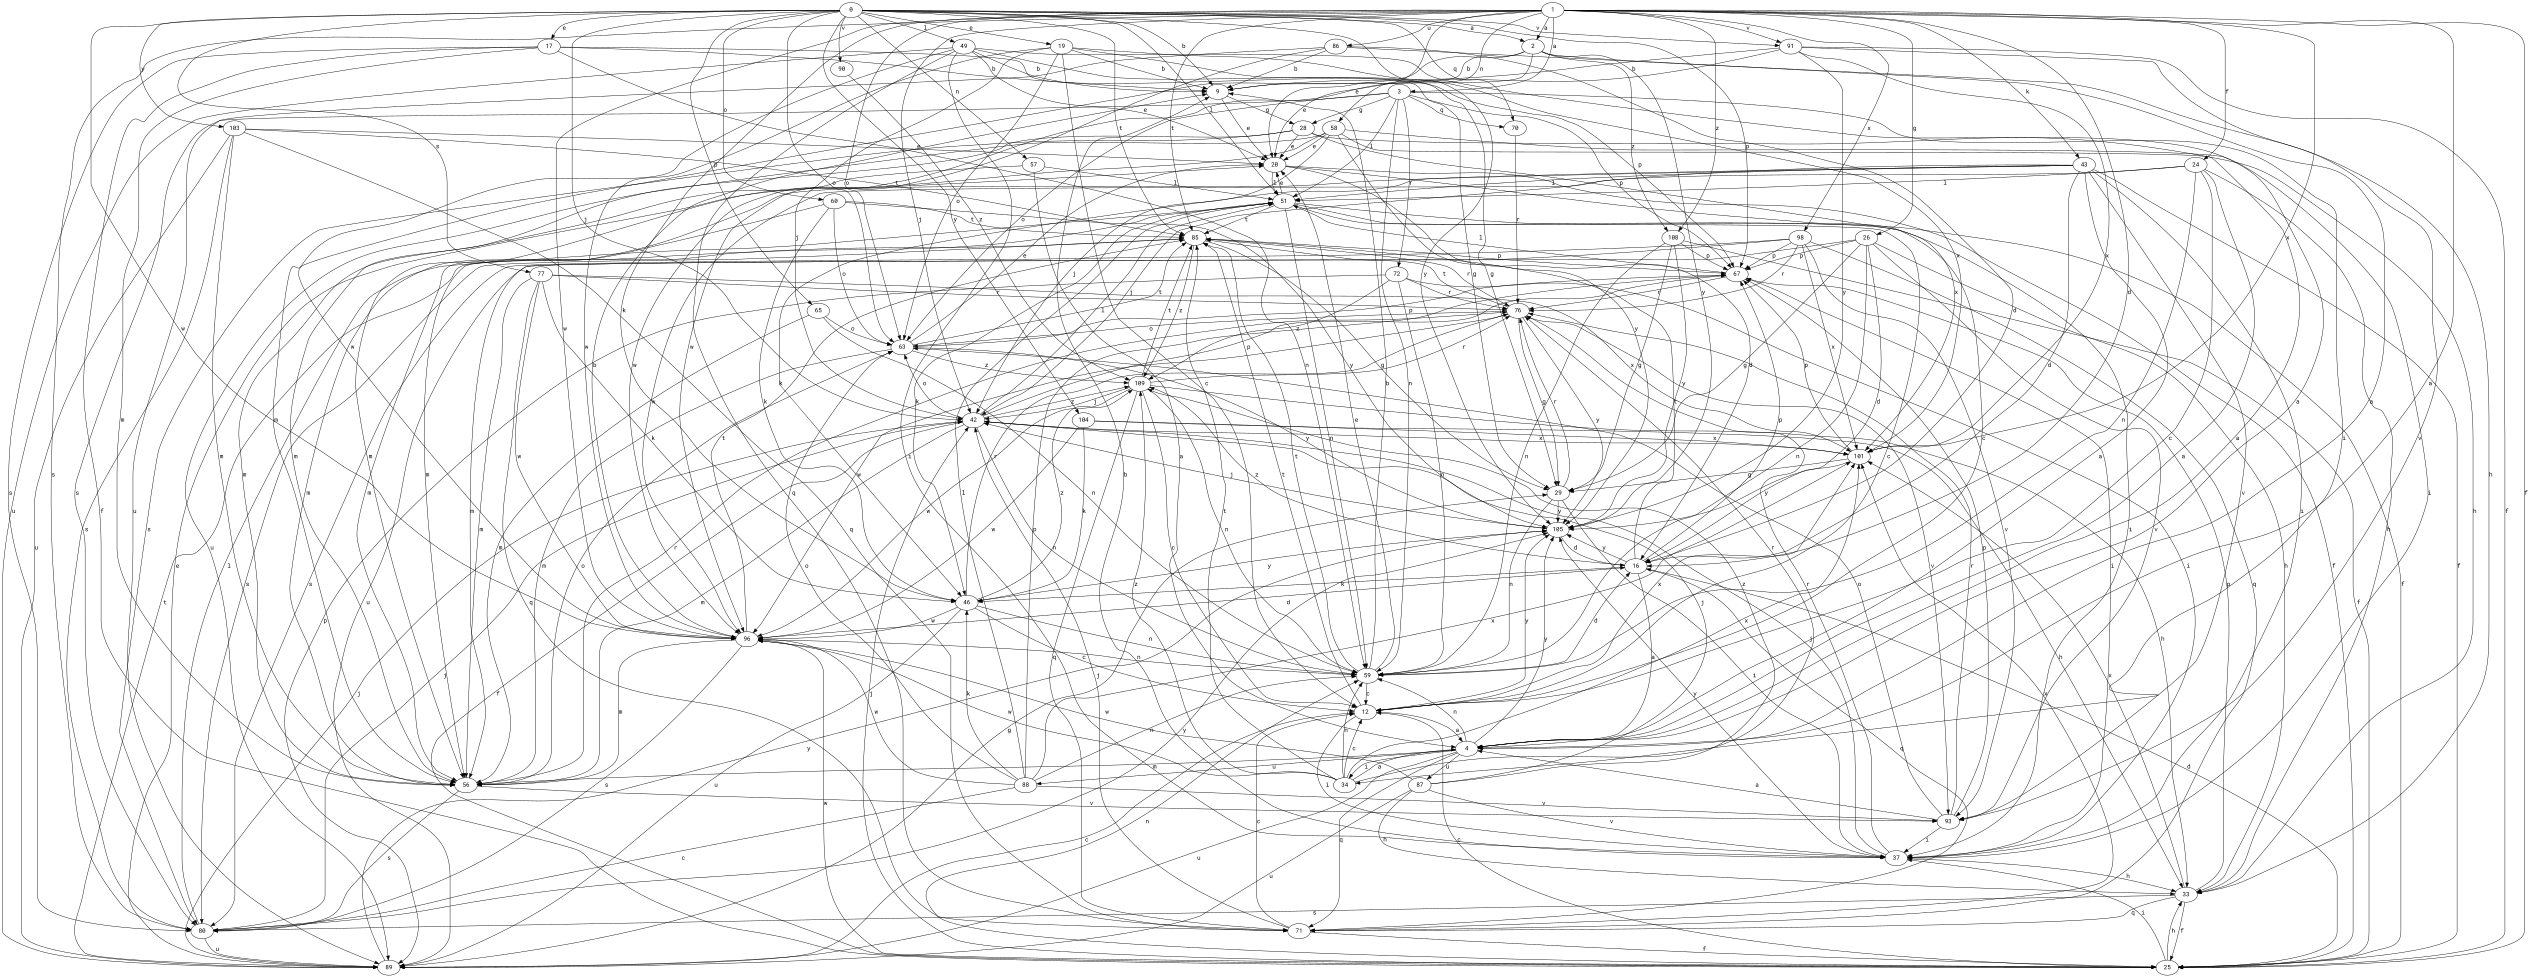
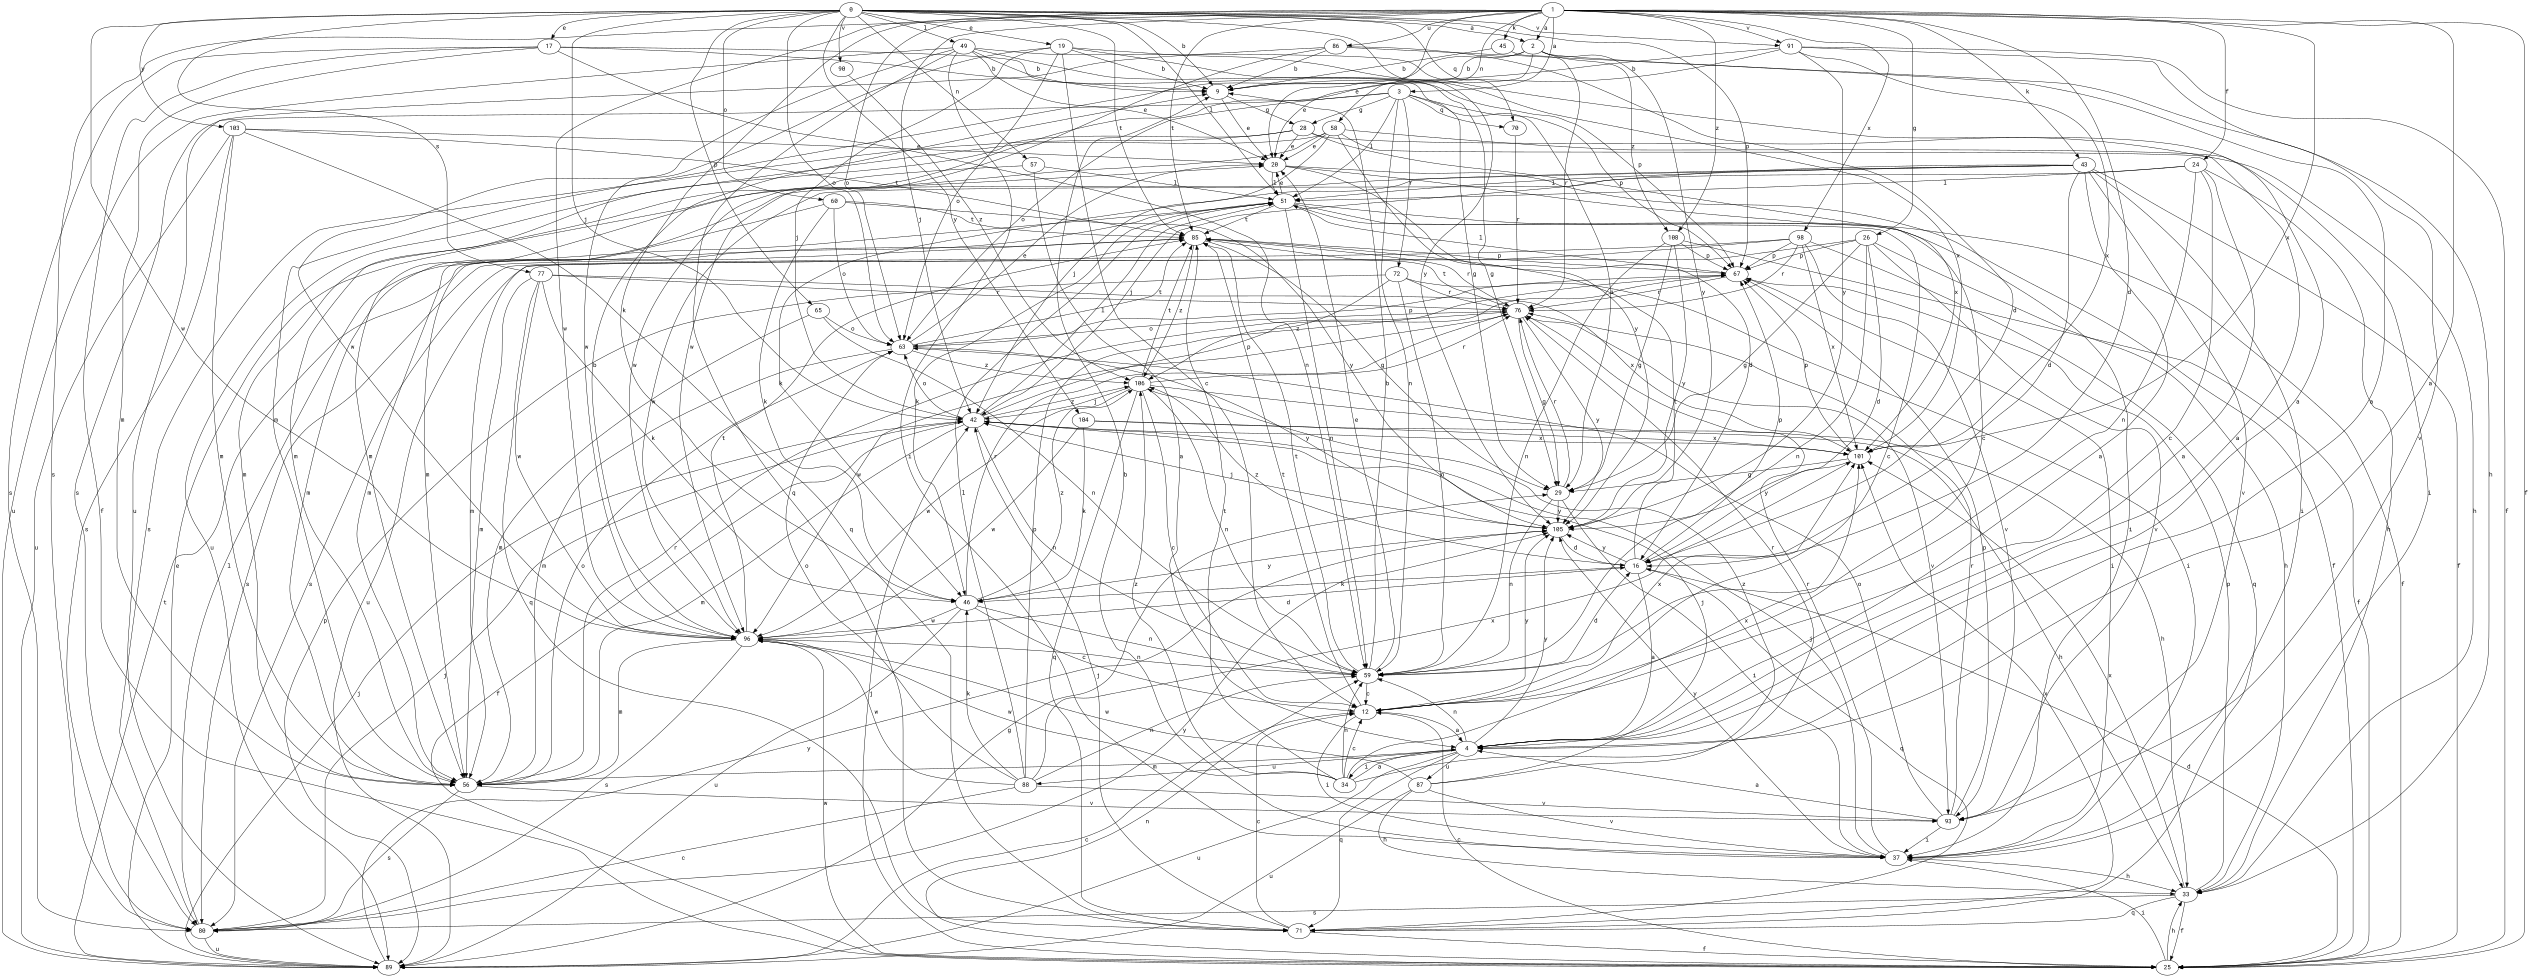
none -> (1503, 47)
(1140, 384) -> (1140, 384)
(2341, 451) -> (1596, 235)
